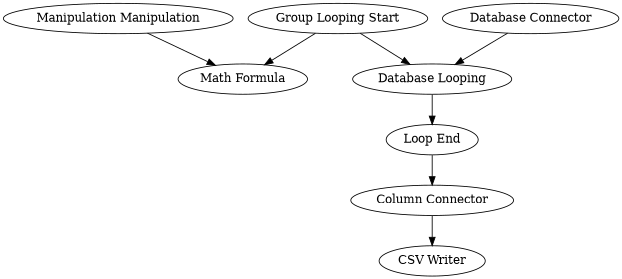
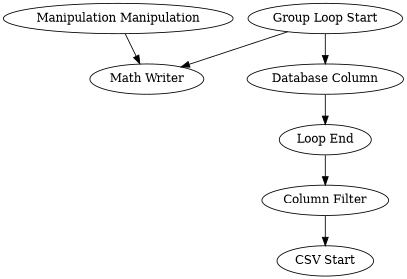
(338, 19) -> (325, 19)
(531, 19) -> none
(243, 79) -> (147, 79)
(432, 79) -> (325, 79)
(432, 200) -> (325, 200)
(432, 261) -> (325, 261)
